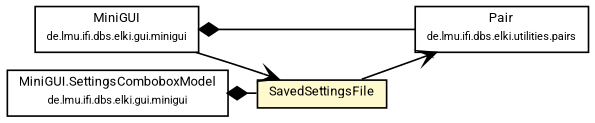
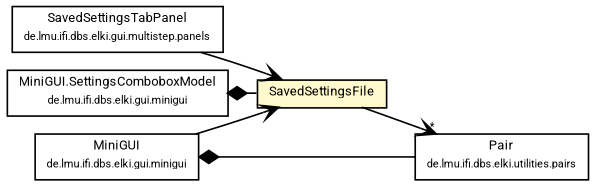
none -> (117, 29)
